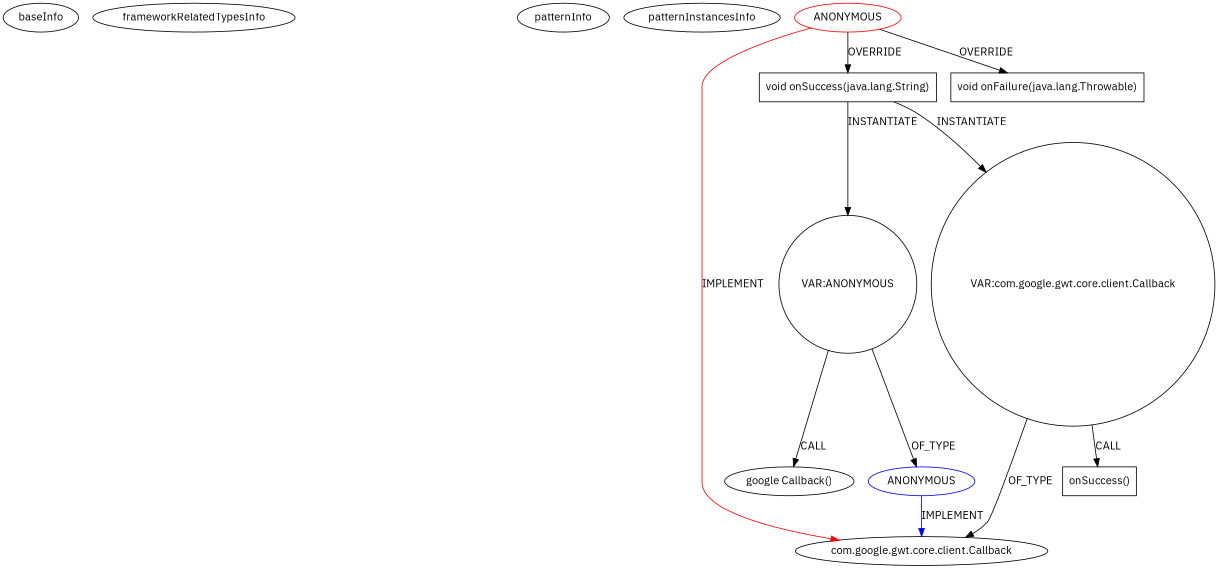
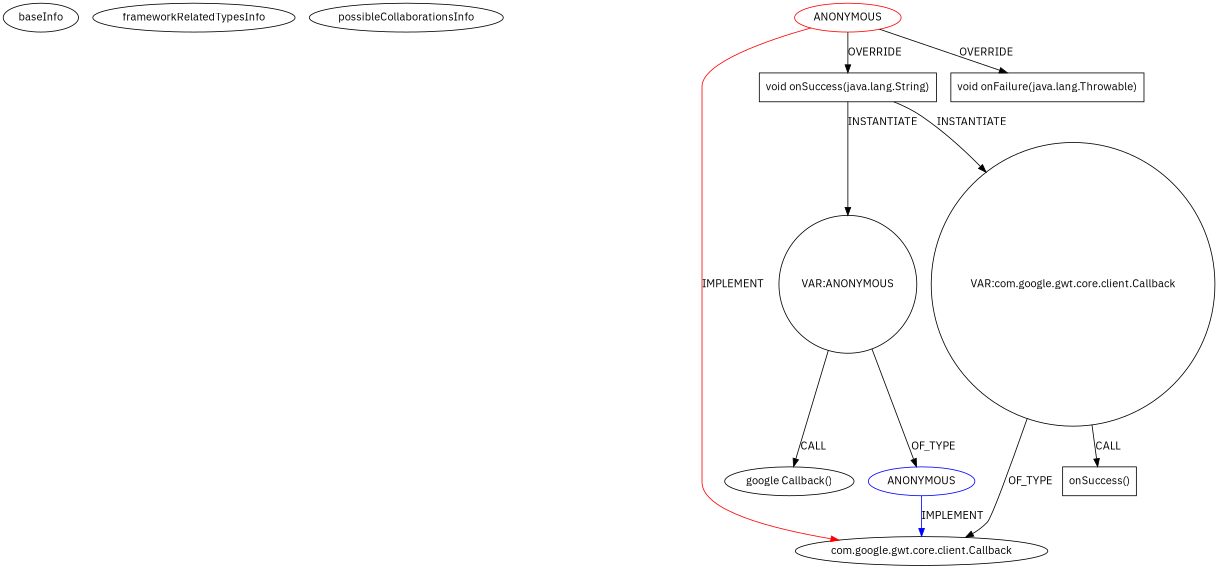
none -> (406, 18)
(563, 18) -> none
(702, 18) -> none
